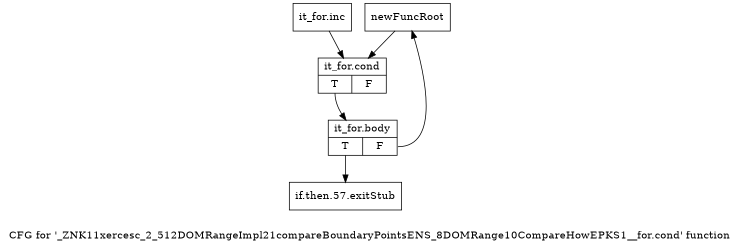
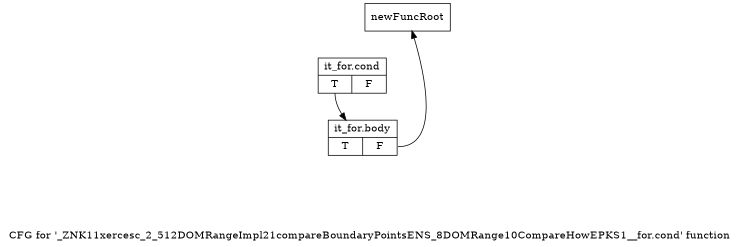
(322, 17) -> none
(384, 42) -> none
(345, 196) -> none
